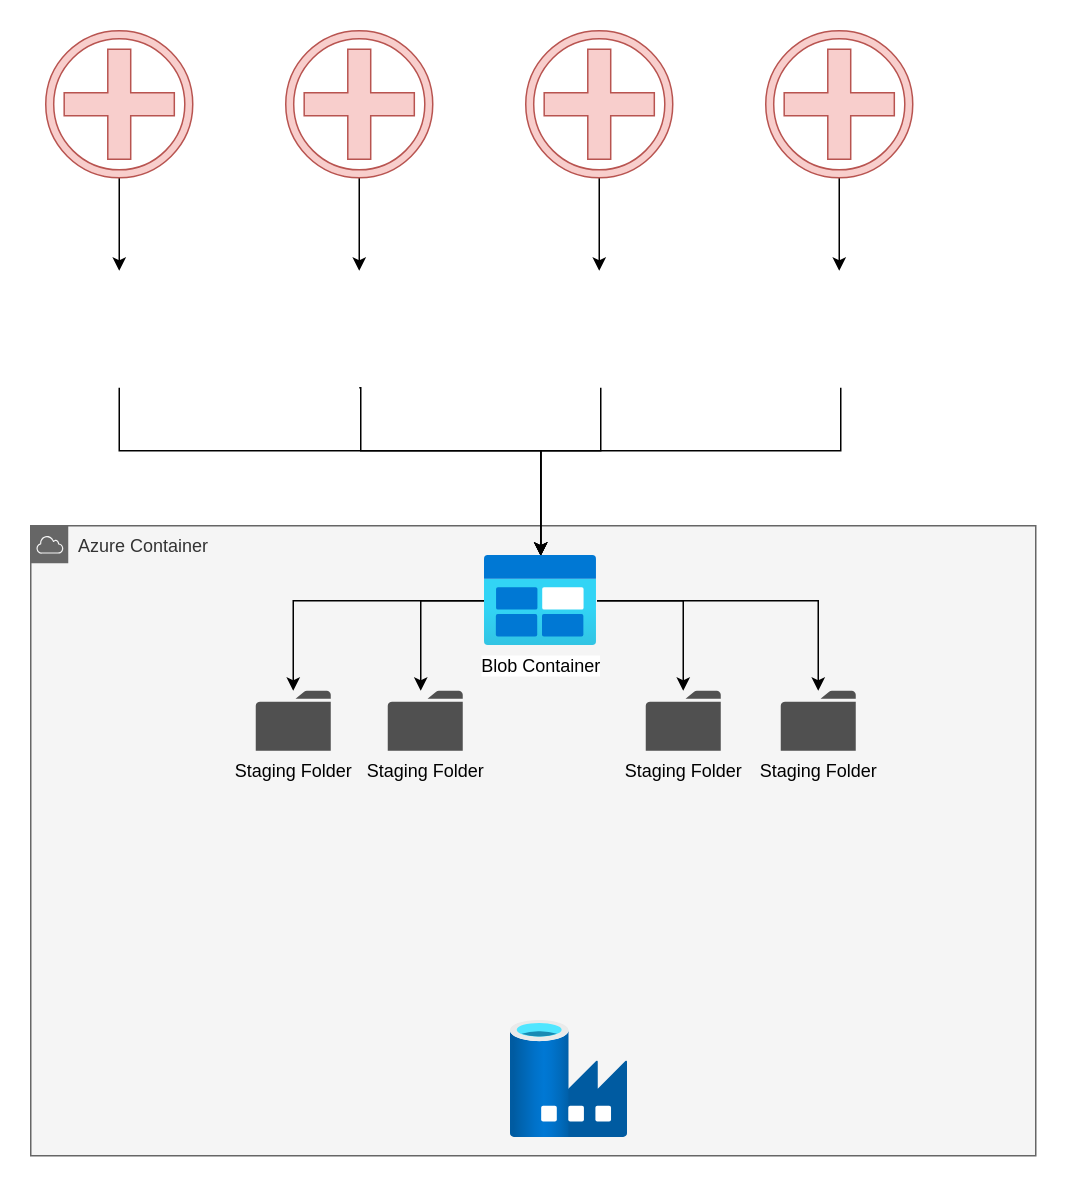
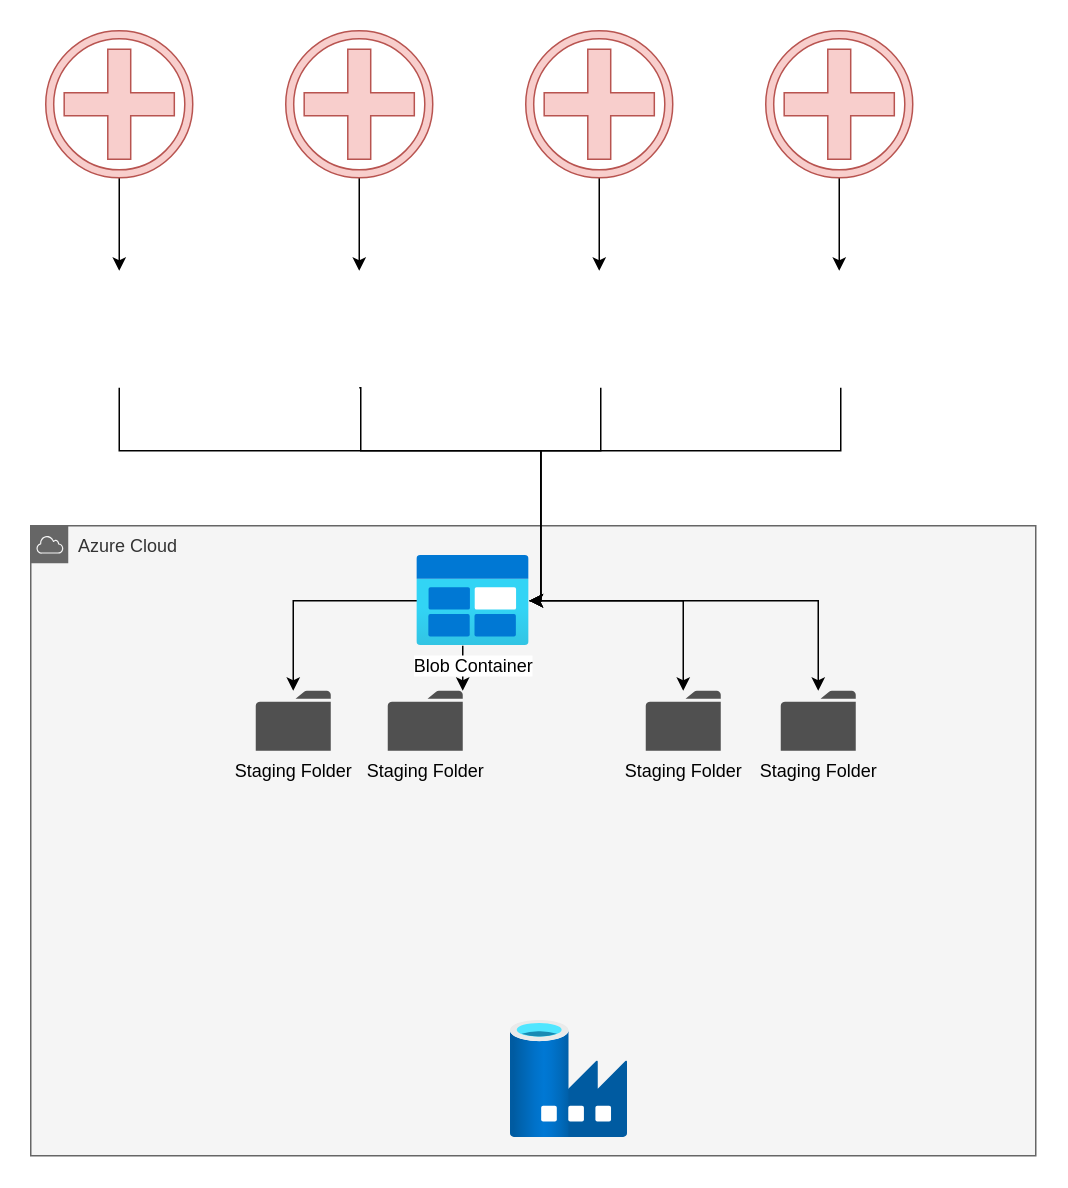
(150, 547) -> (130, 547)
(541, 601) -> (473, 601)
